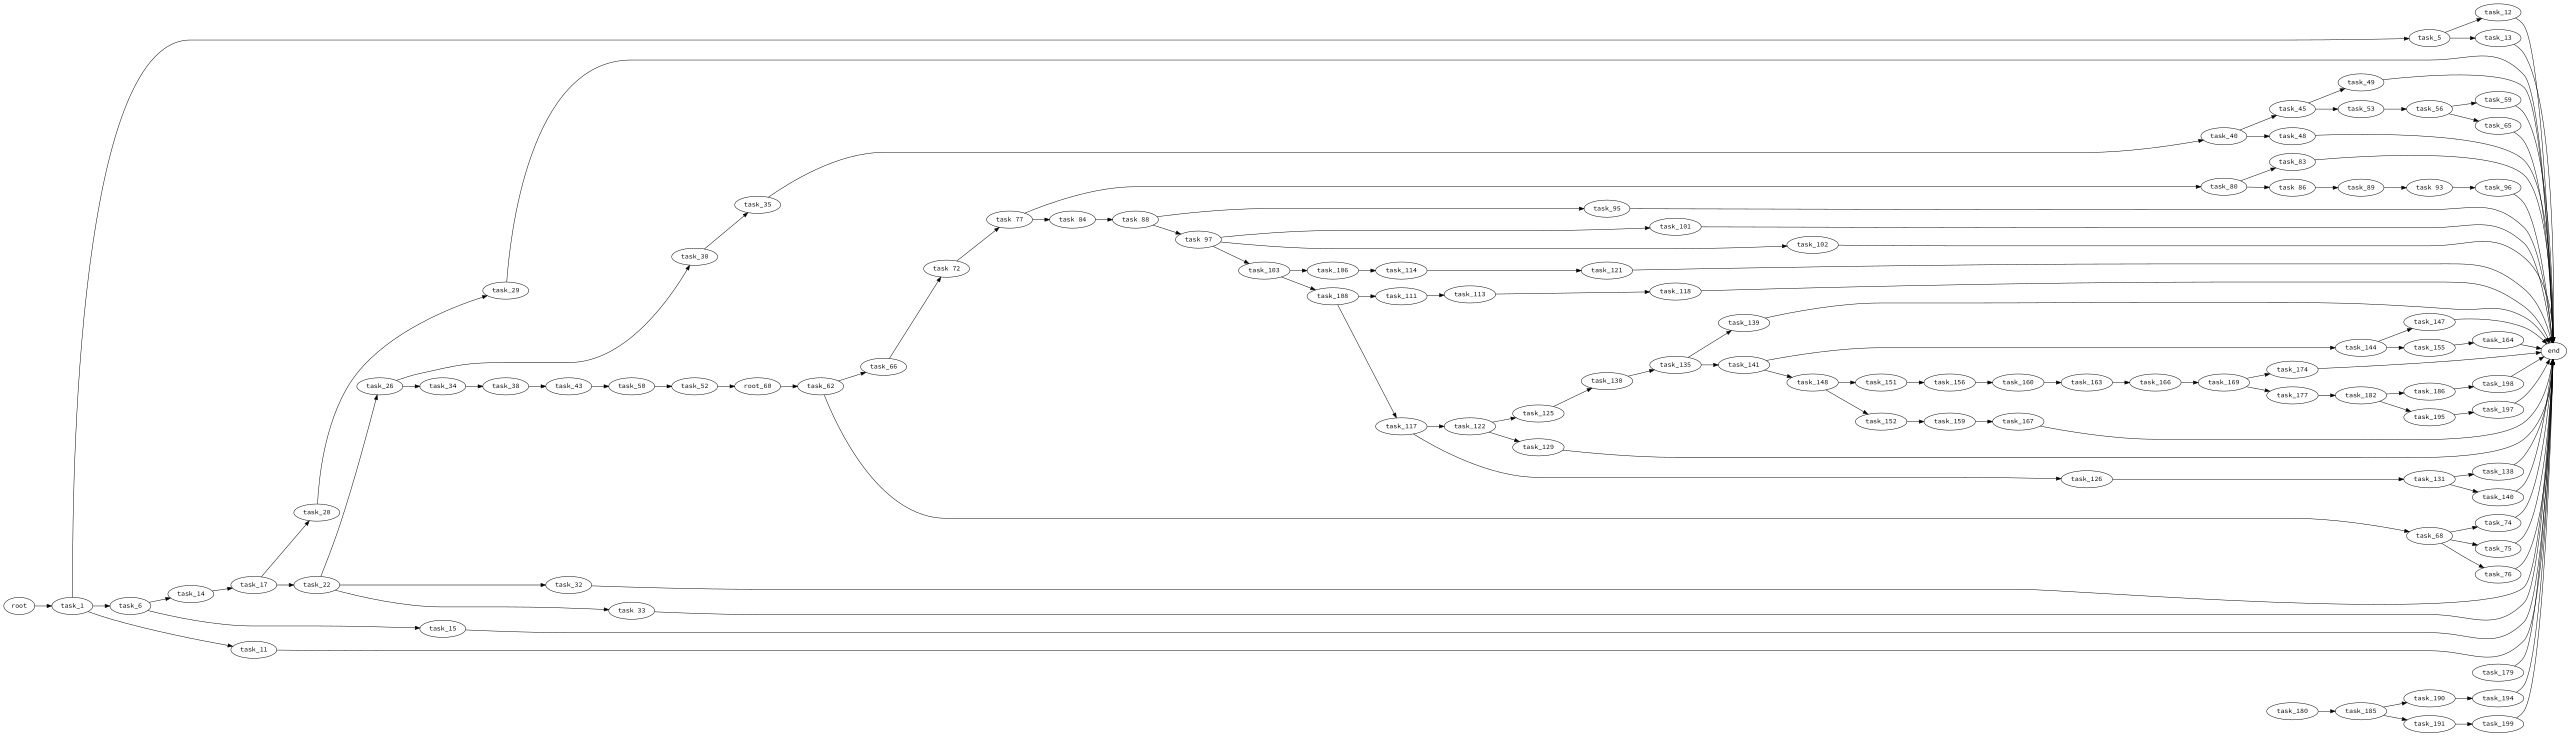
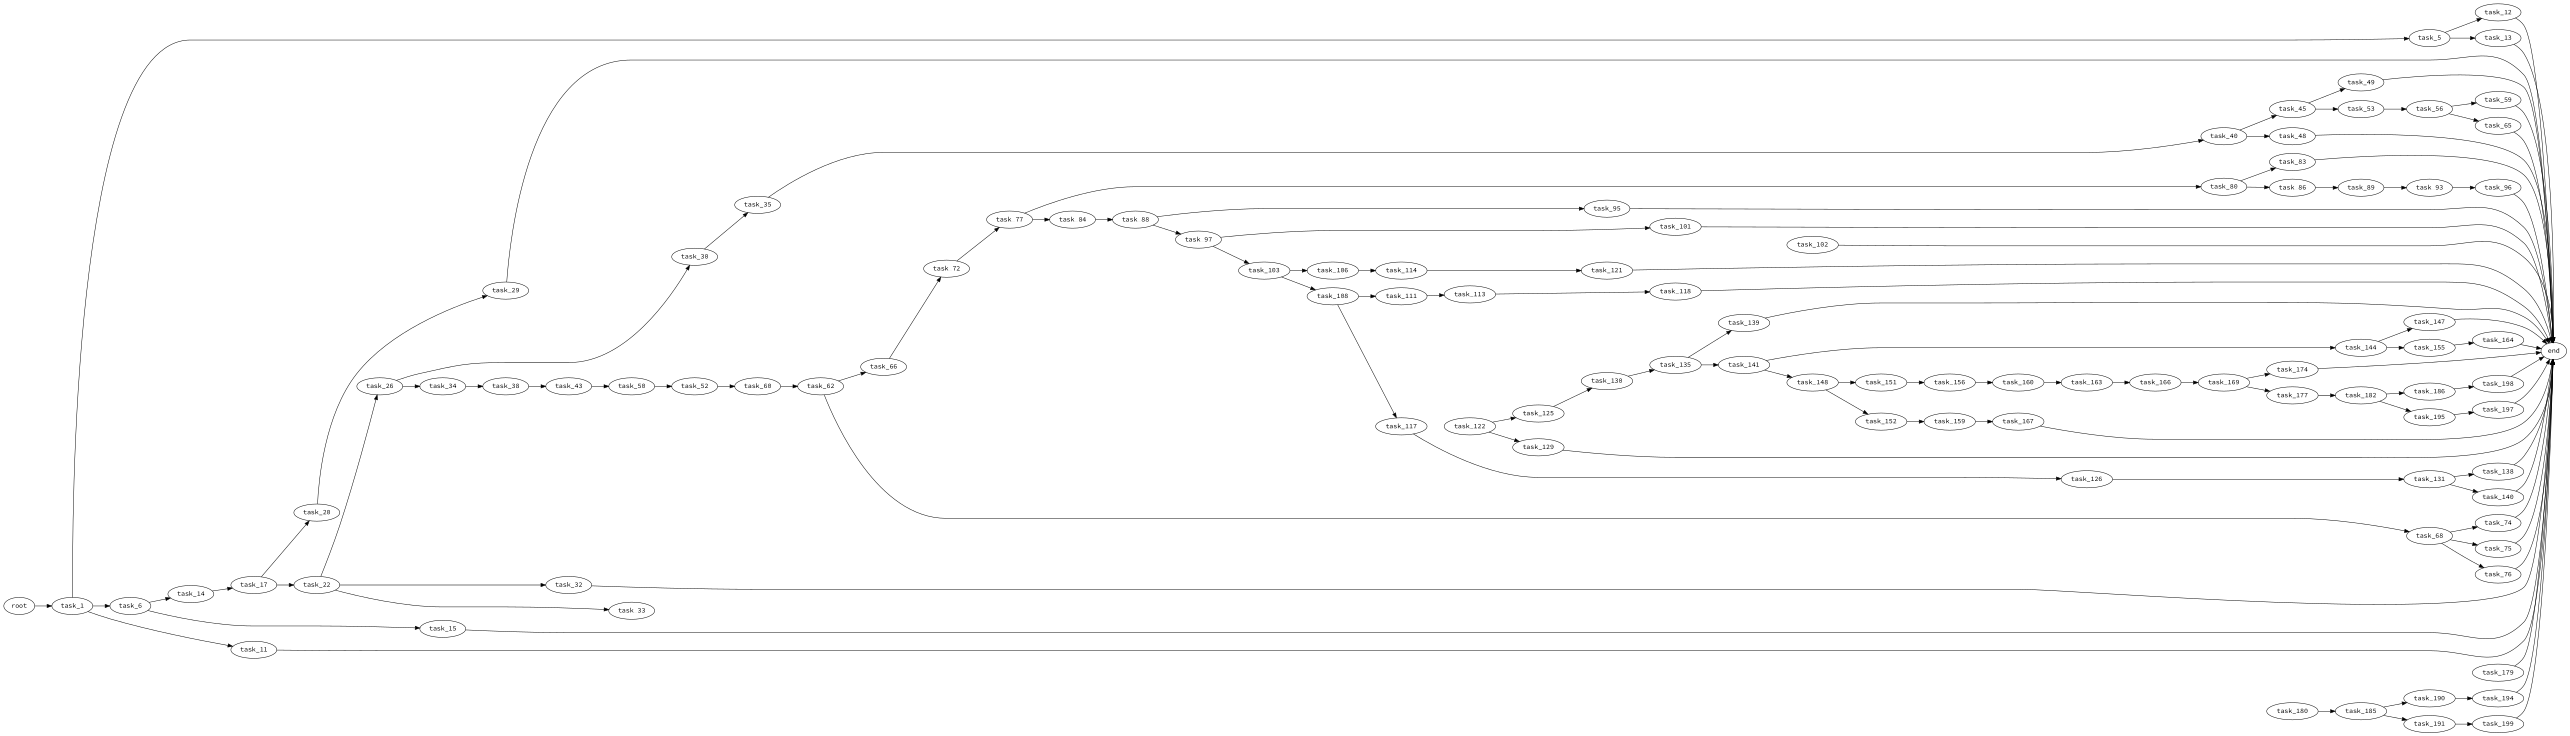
(1501, 249) -> none
(758, 386) -> (758, 386)
(1433, 426) -> none
(1712, 615) -> none
